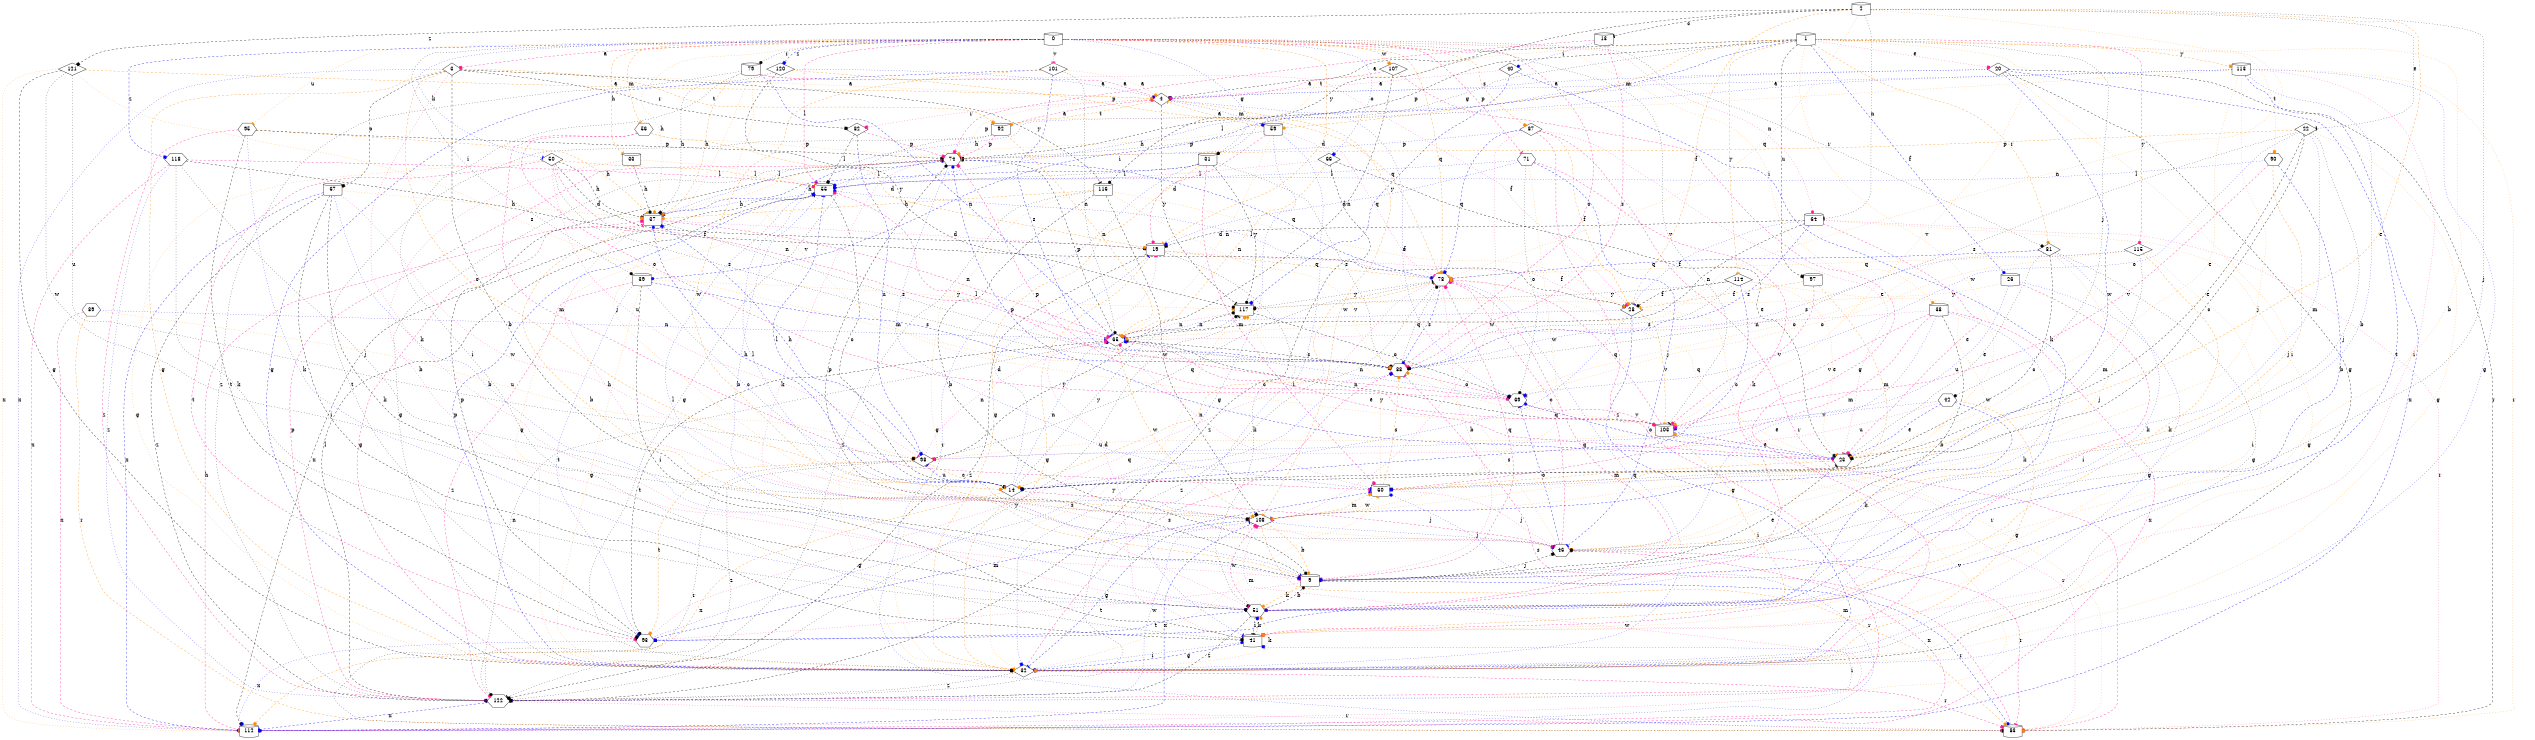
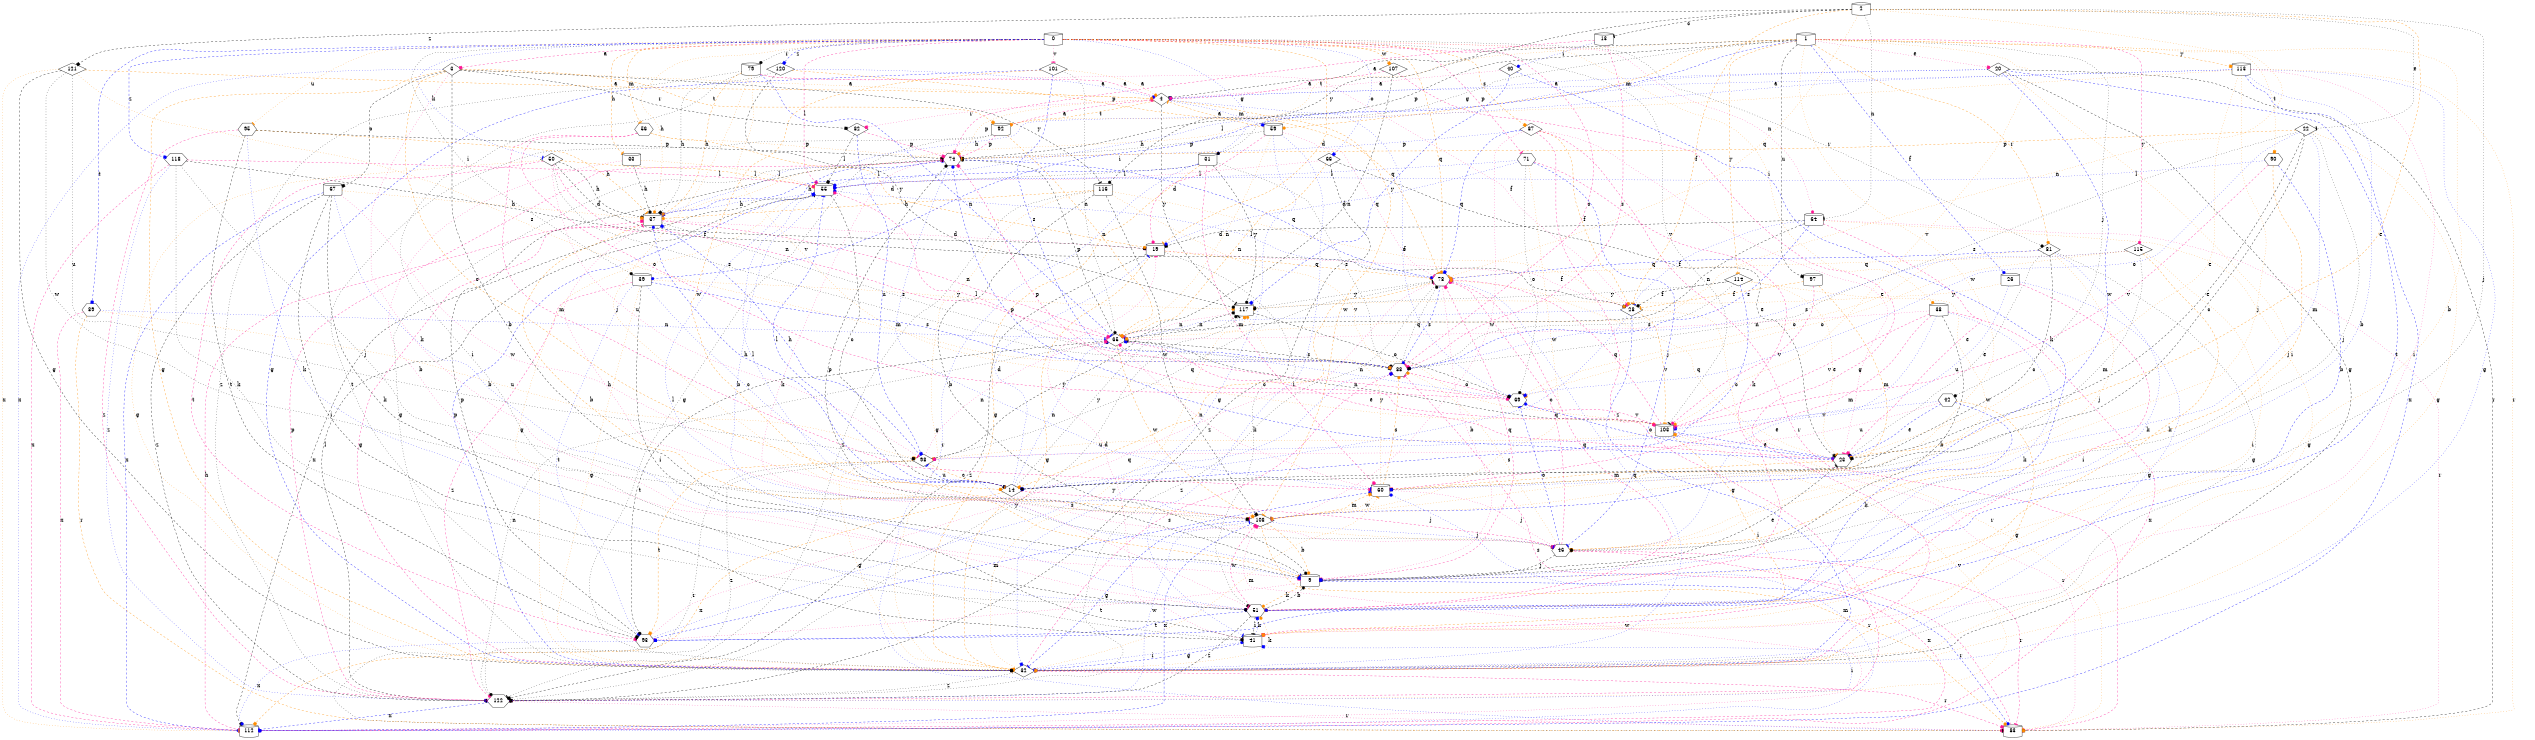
none -> (373, 47)
(1483, 571) -> (1441, 577)
